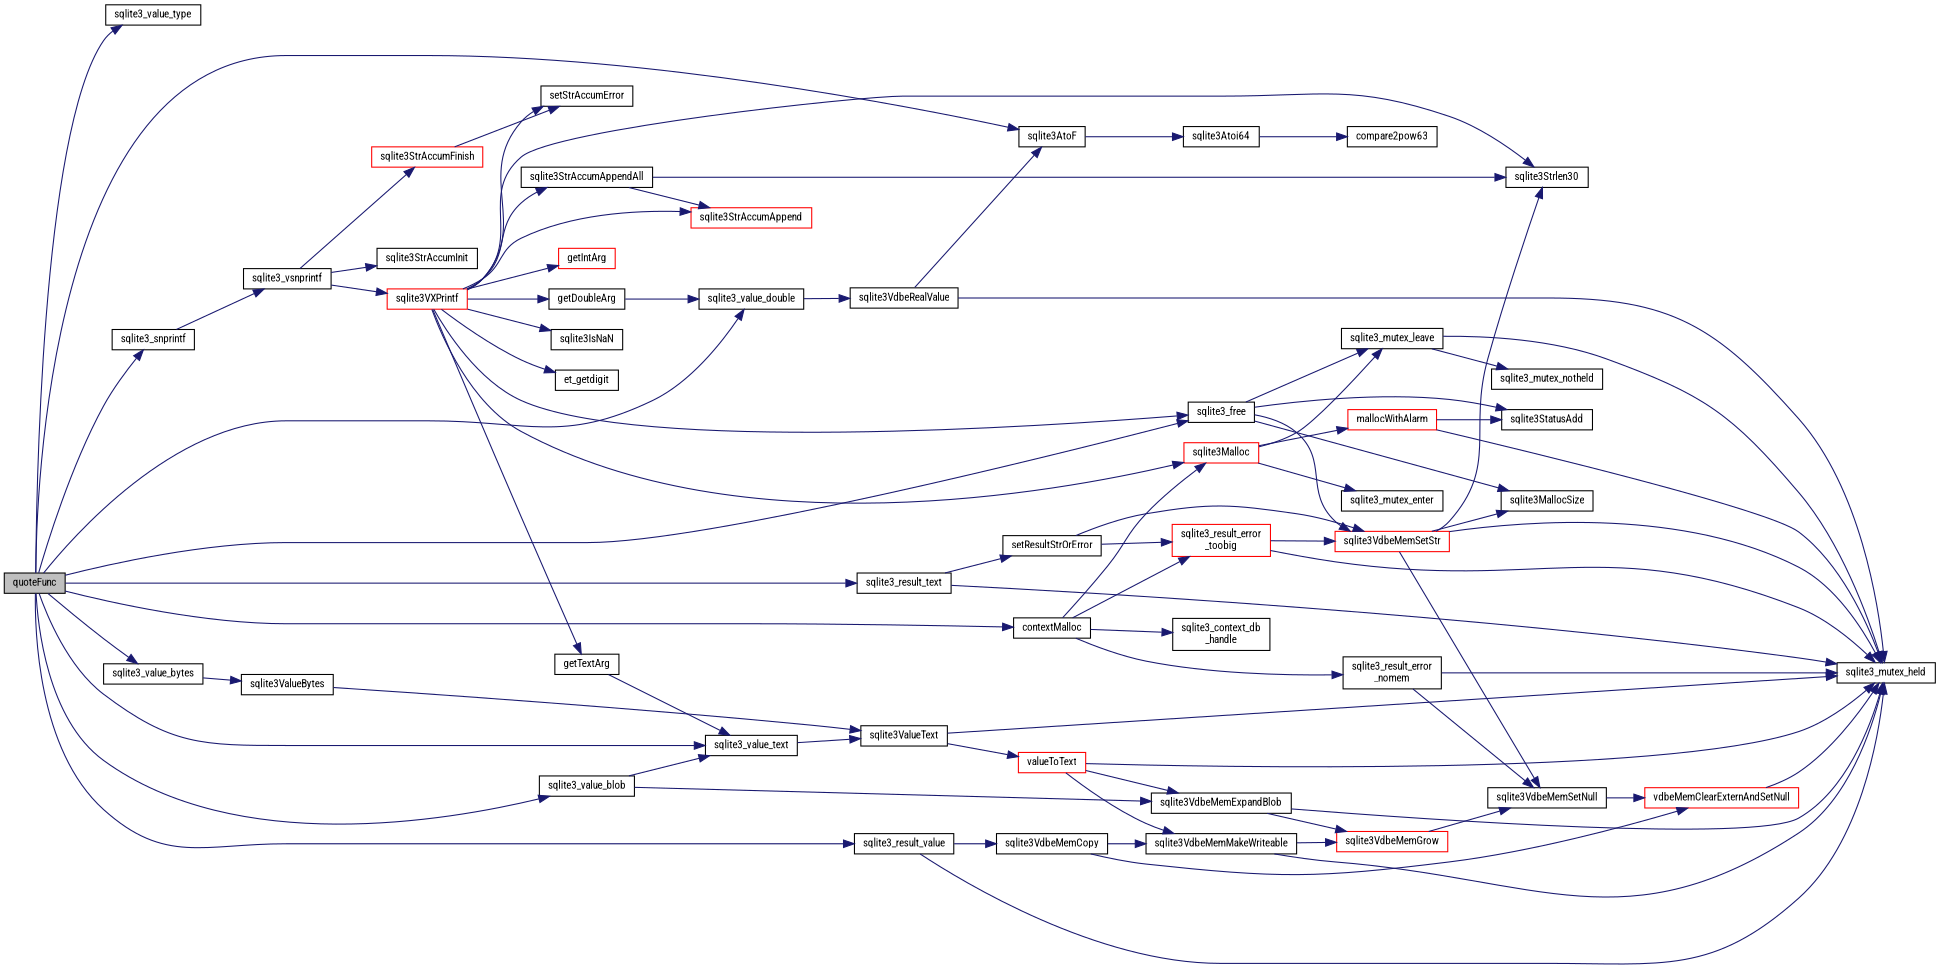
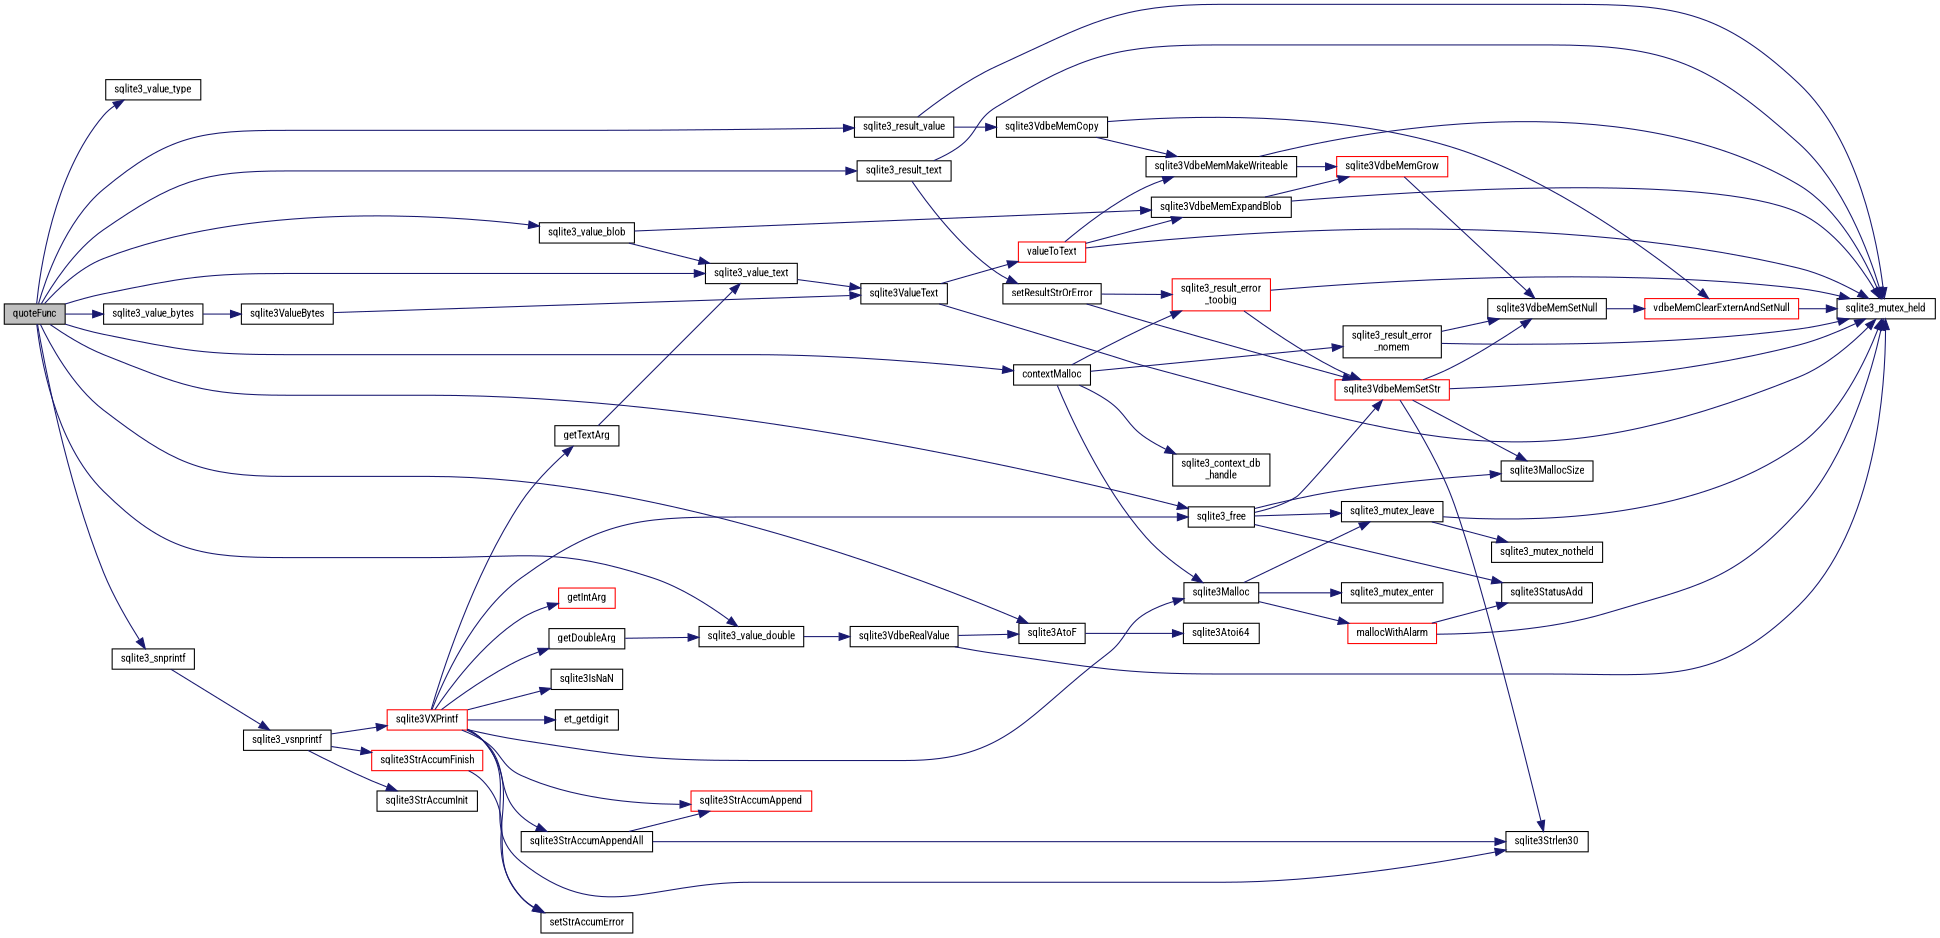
(1392, 137) -> none
(1221, 453) -> (1221, 593)
